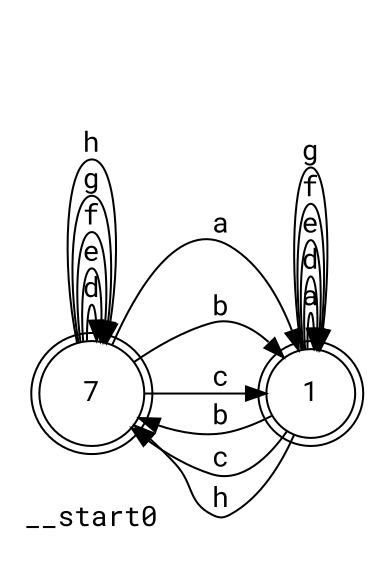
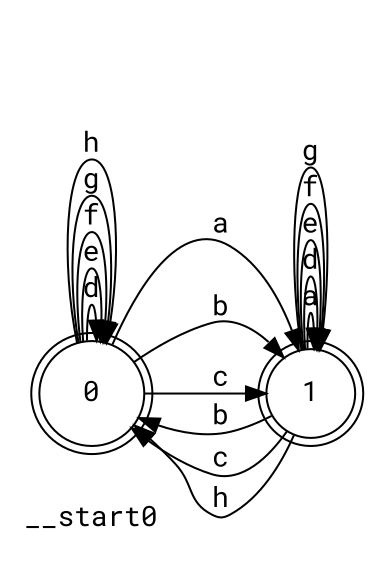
(92, 394) -> (92, 394)
